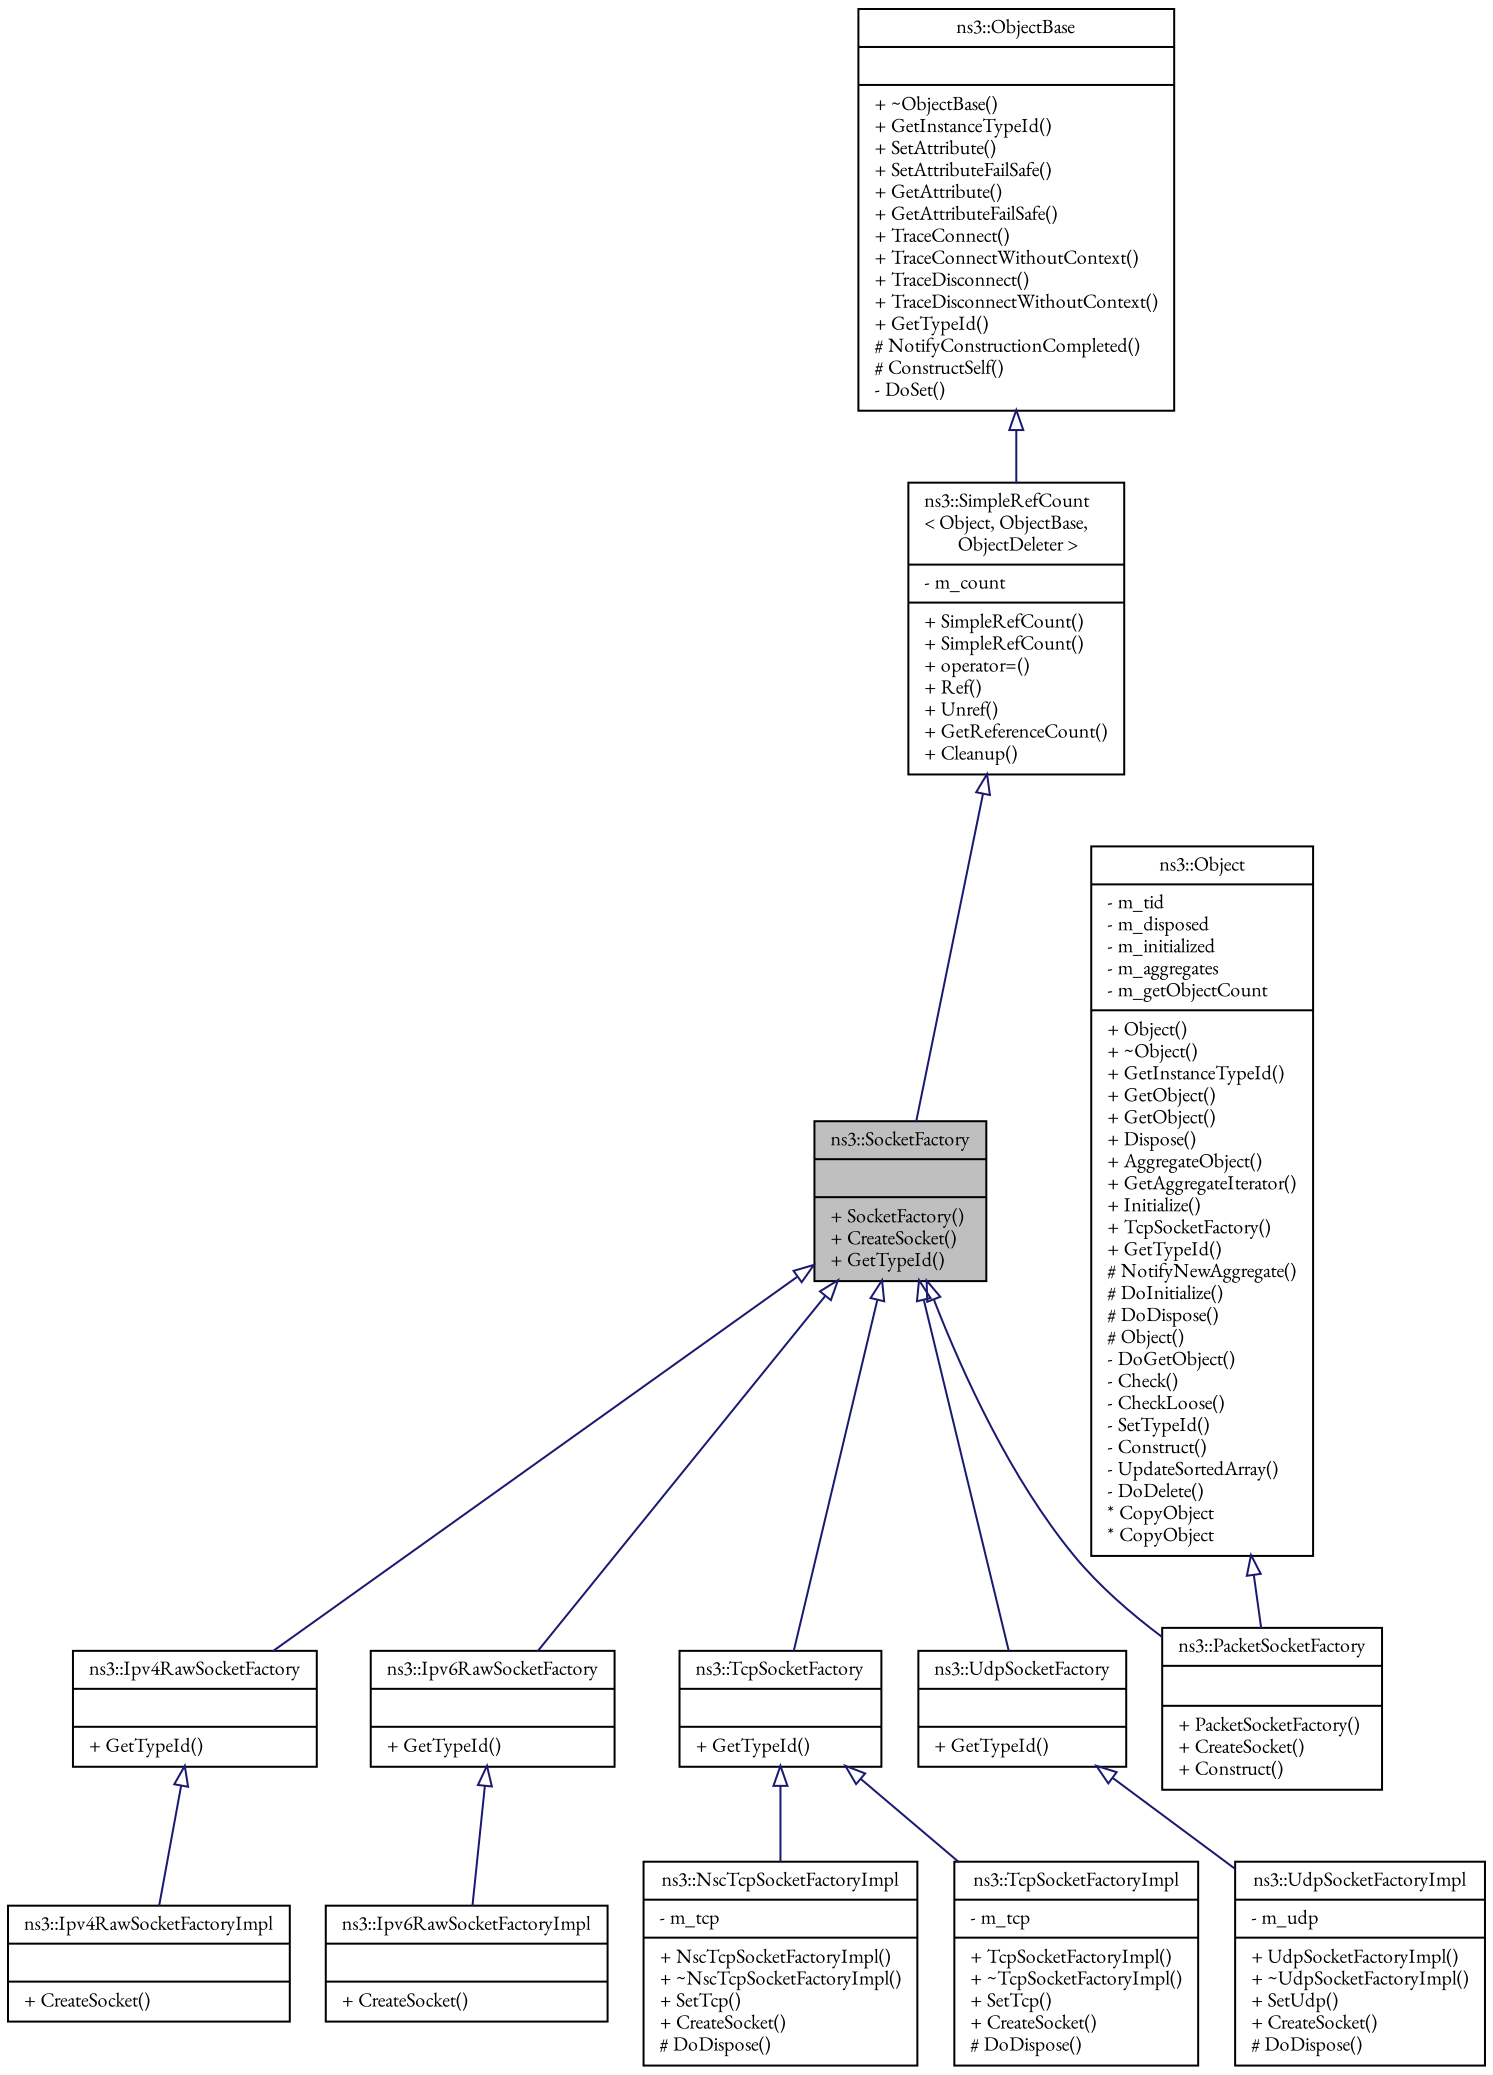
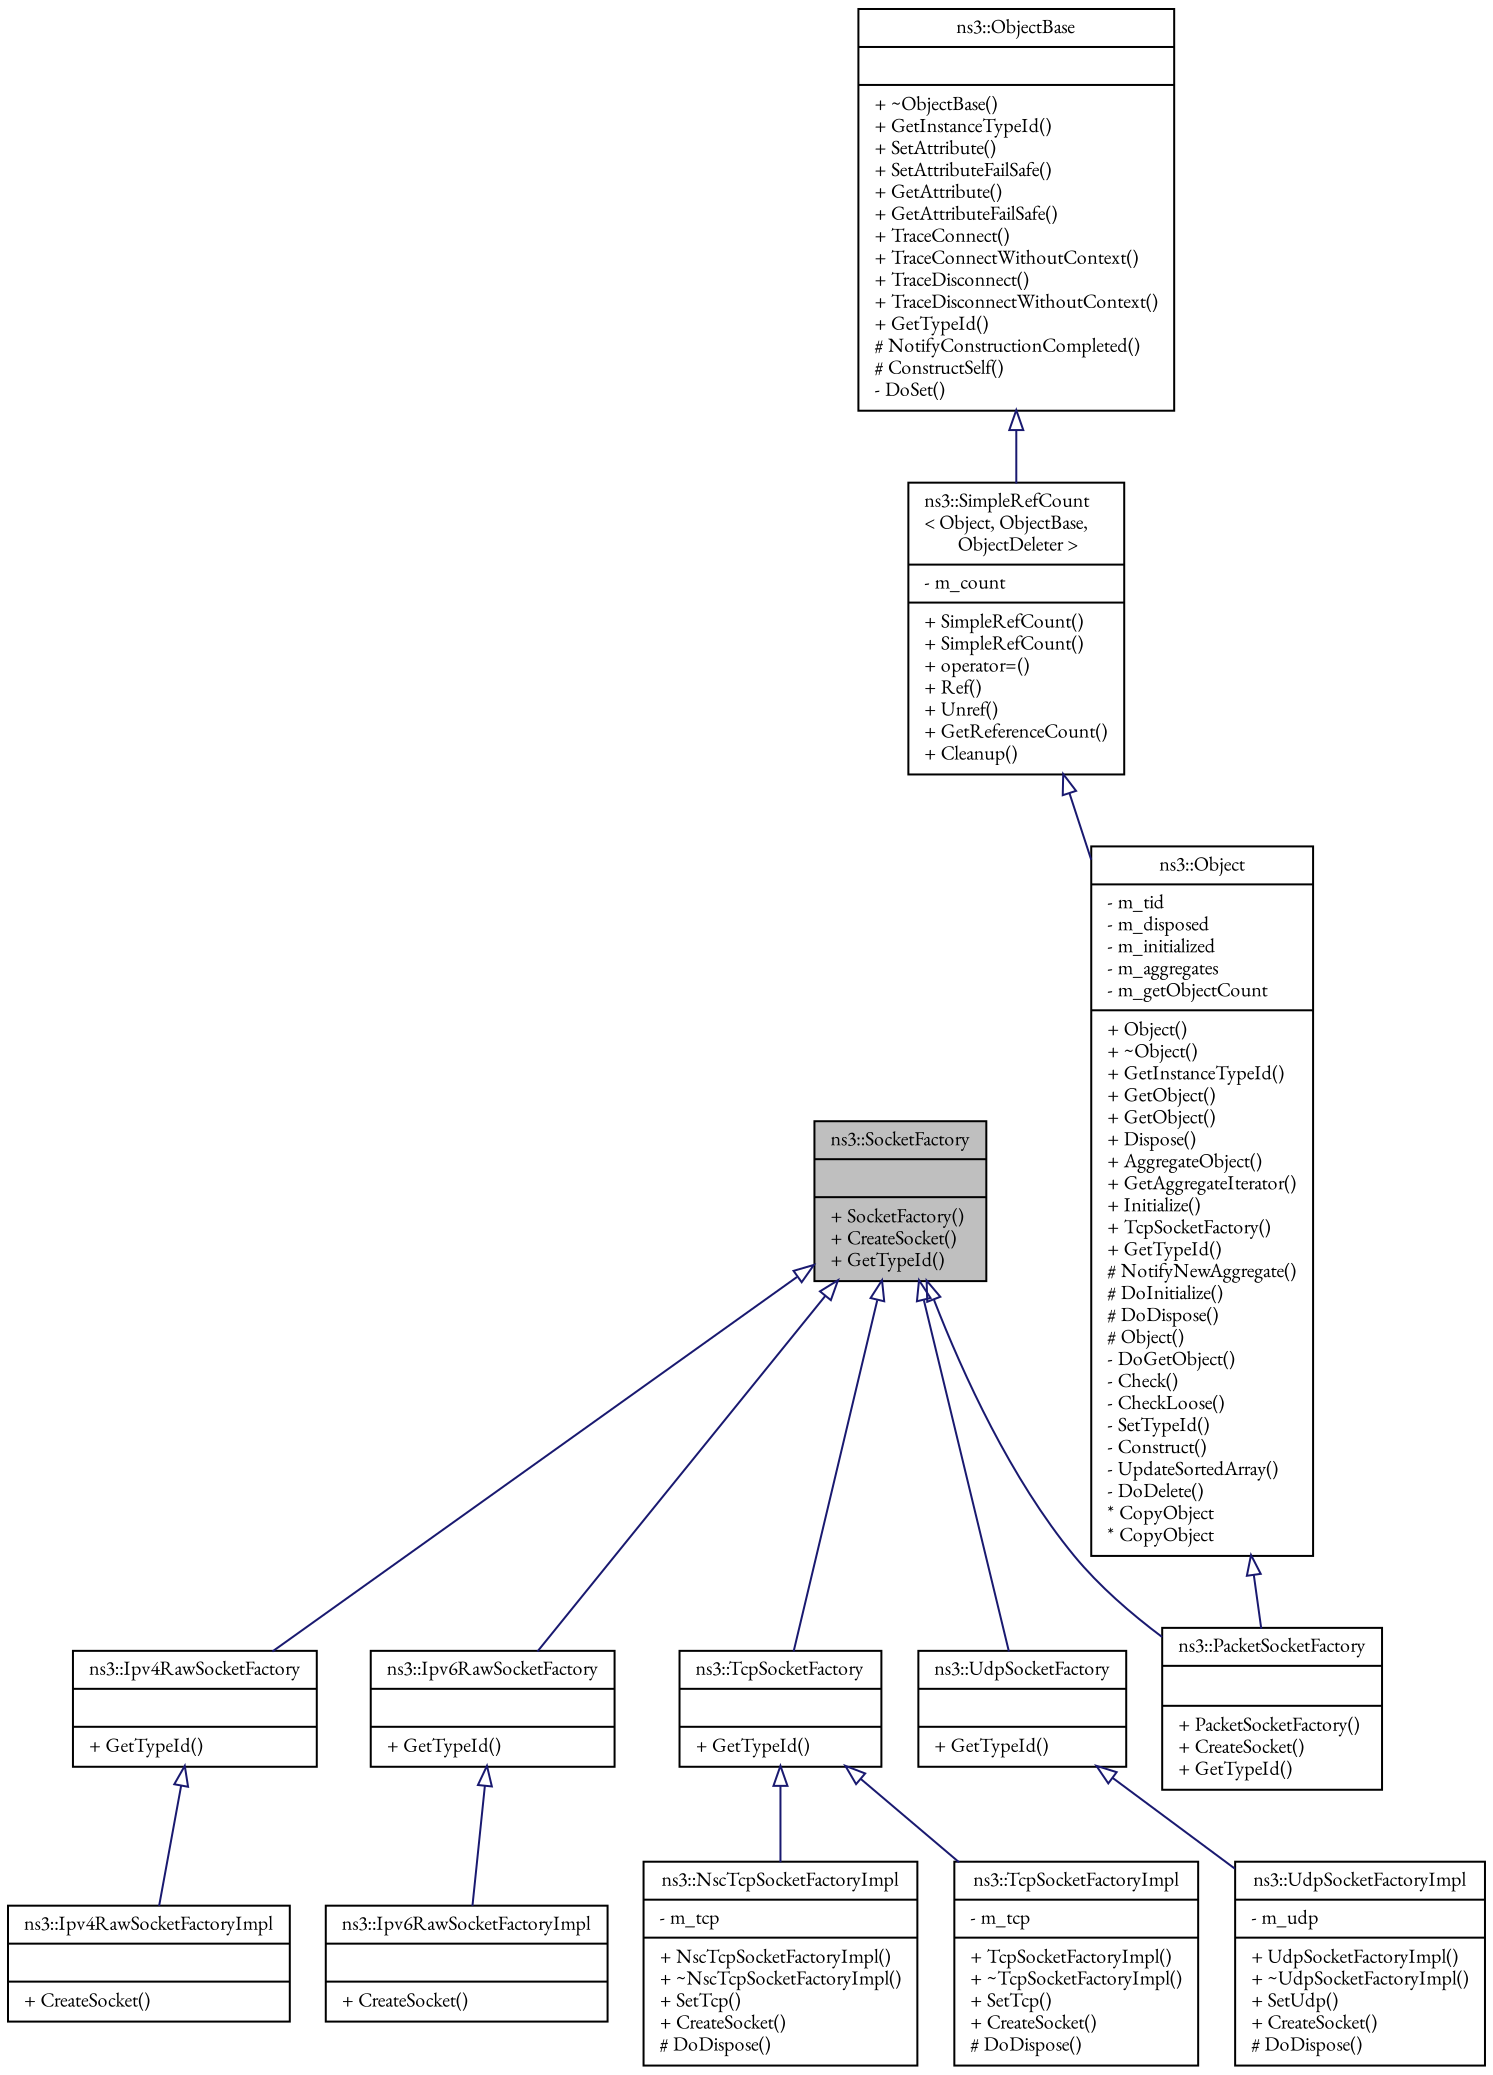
(950, 958) -> (1080, 827)
(1231, 1769) -> (1236, 1769)
